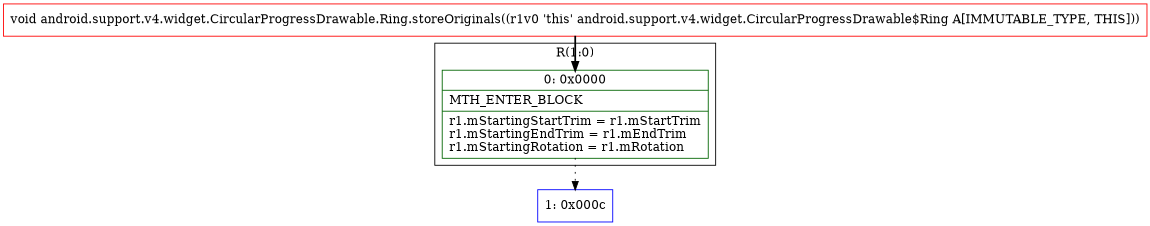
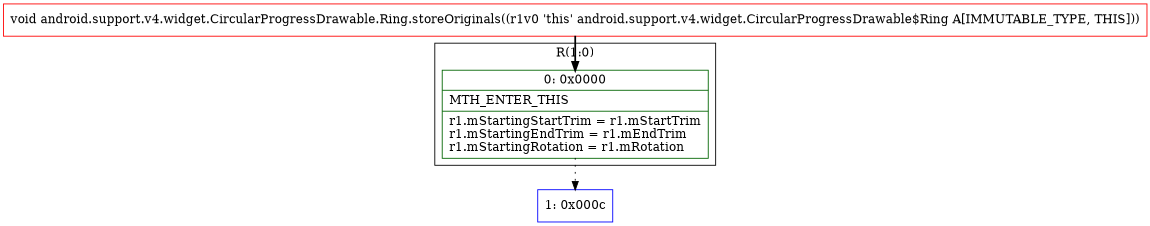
(516, 100) -> (509, 100)
